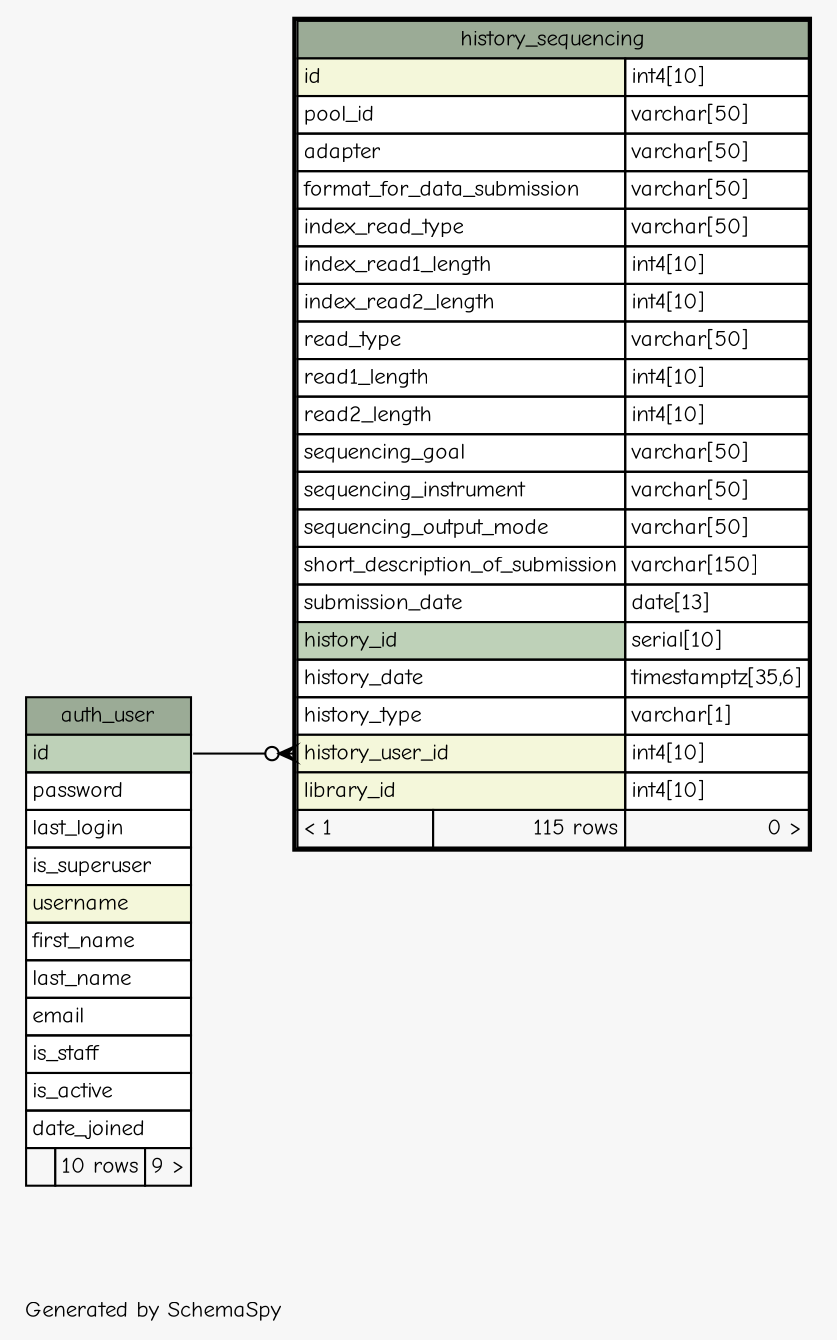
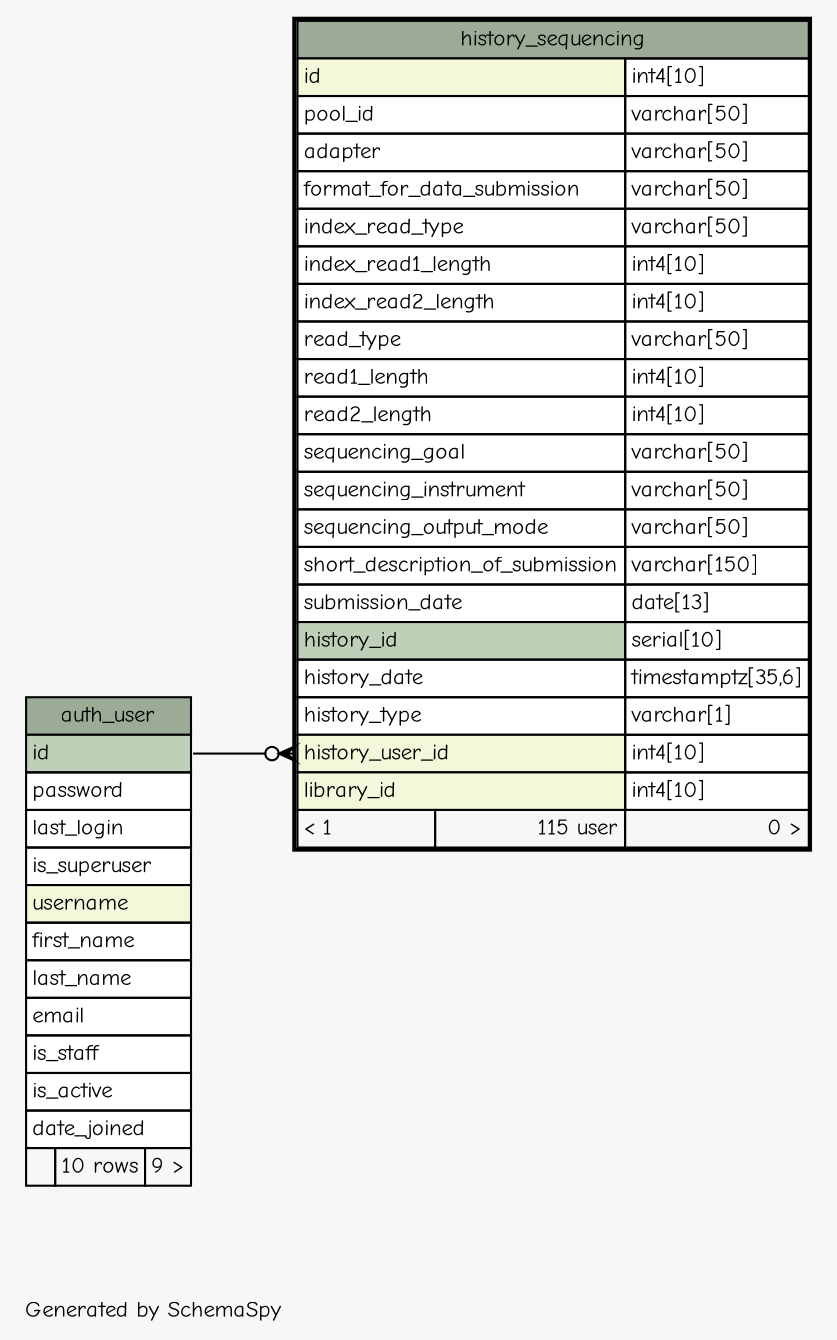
(576, 828) -> (578, 828)
